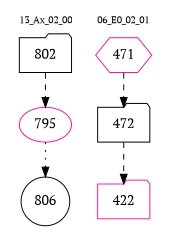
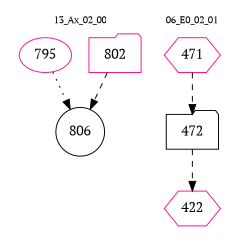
(45, 55) -> (115, 55)
(45, 85) -> (101, 87)
(124, 201) -> (192, 209)
